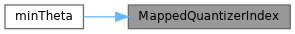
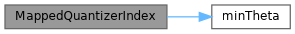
(100, 17) -> (183, 17)
